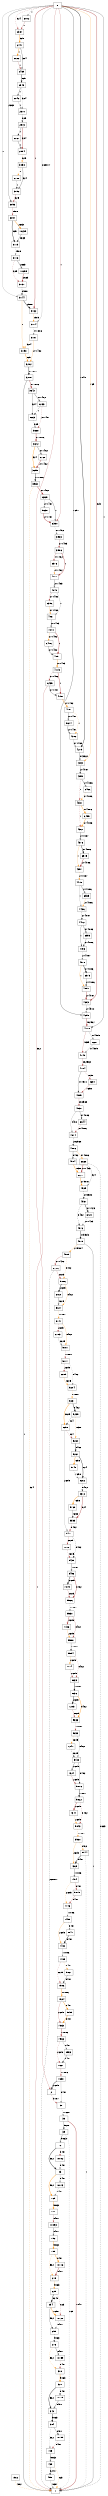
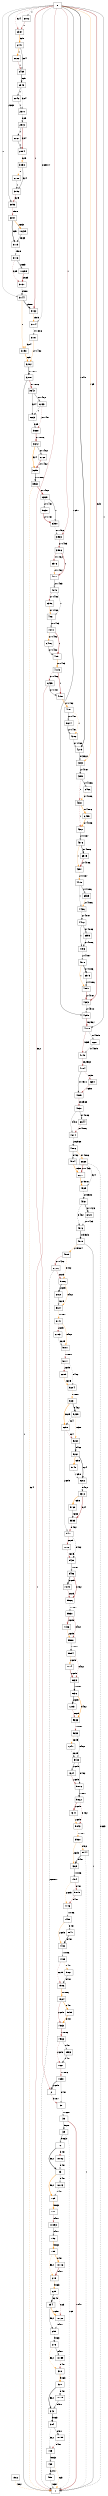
(61, 264) -> (68, 270)
(71, 1673) -> (71, 1673)
